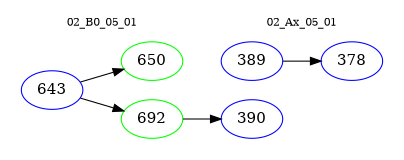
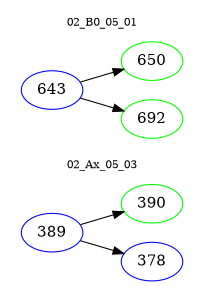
(302, 23) -> (102, 166)
(198, 119) -> (97, 220)
(252, 119) -> (152, 204)
